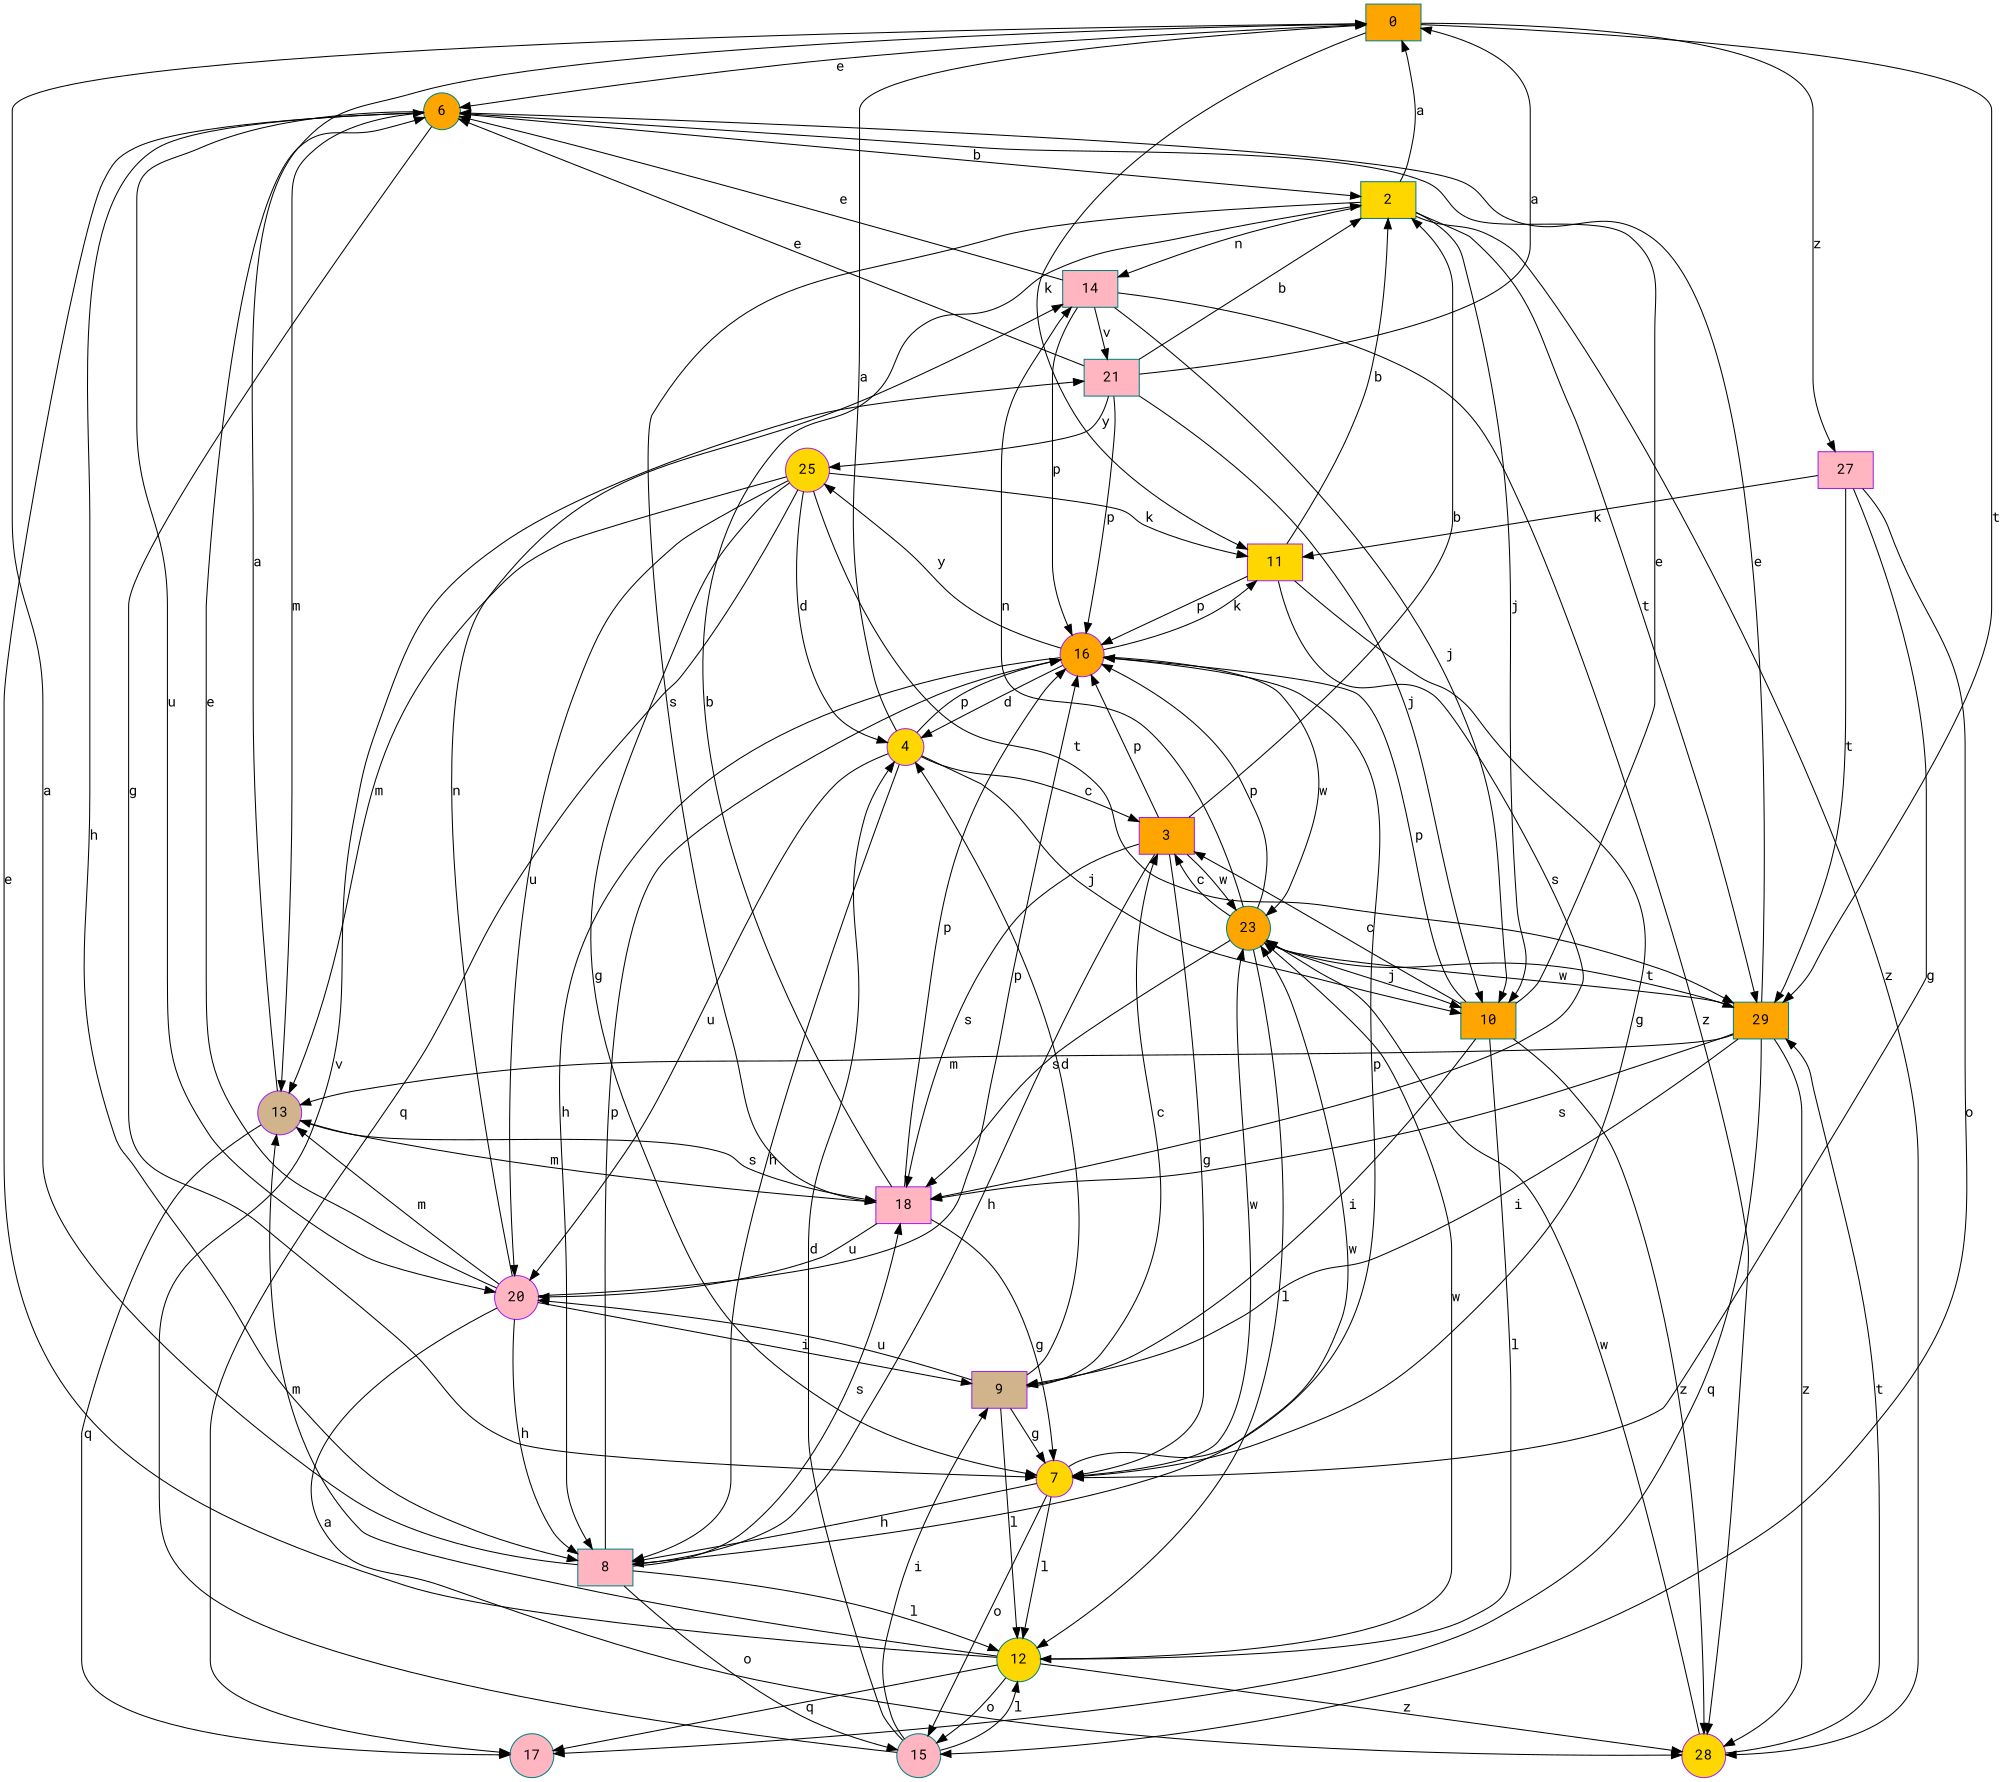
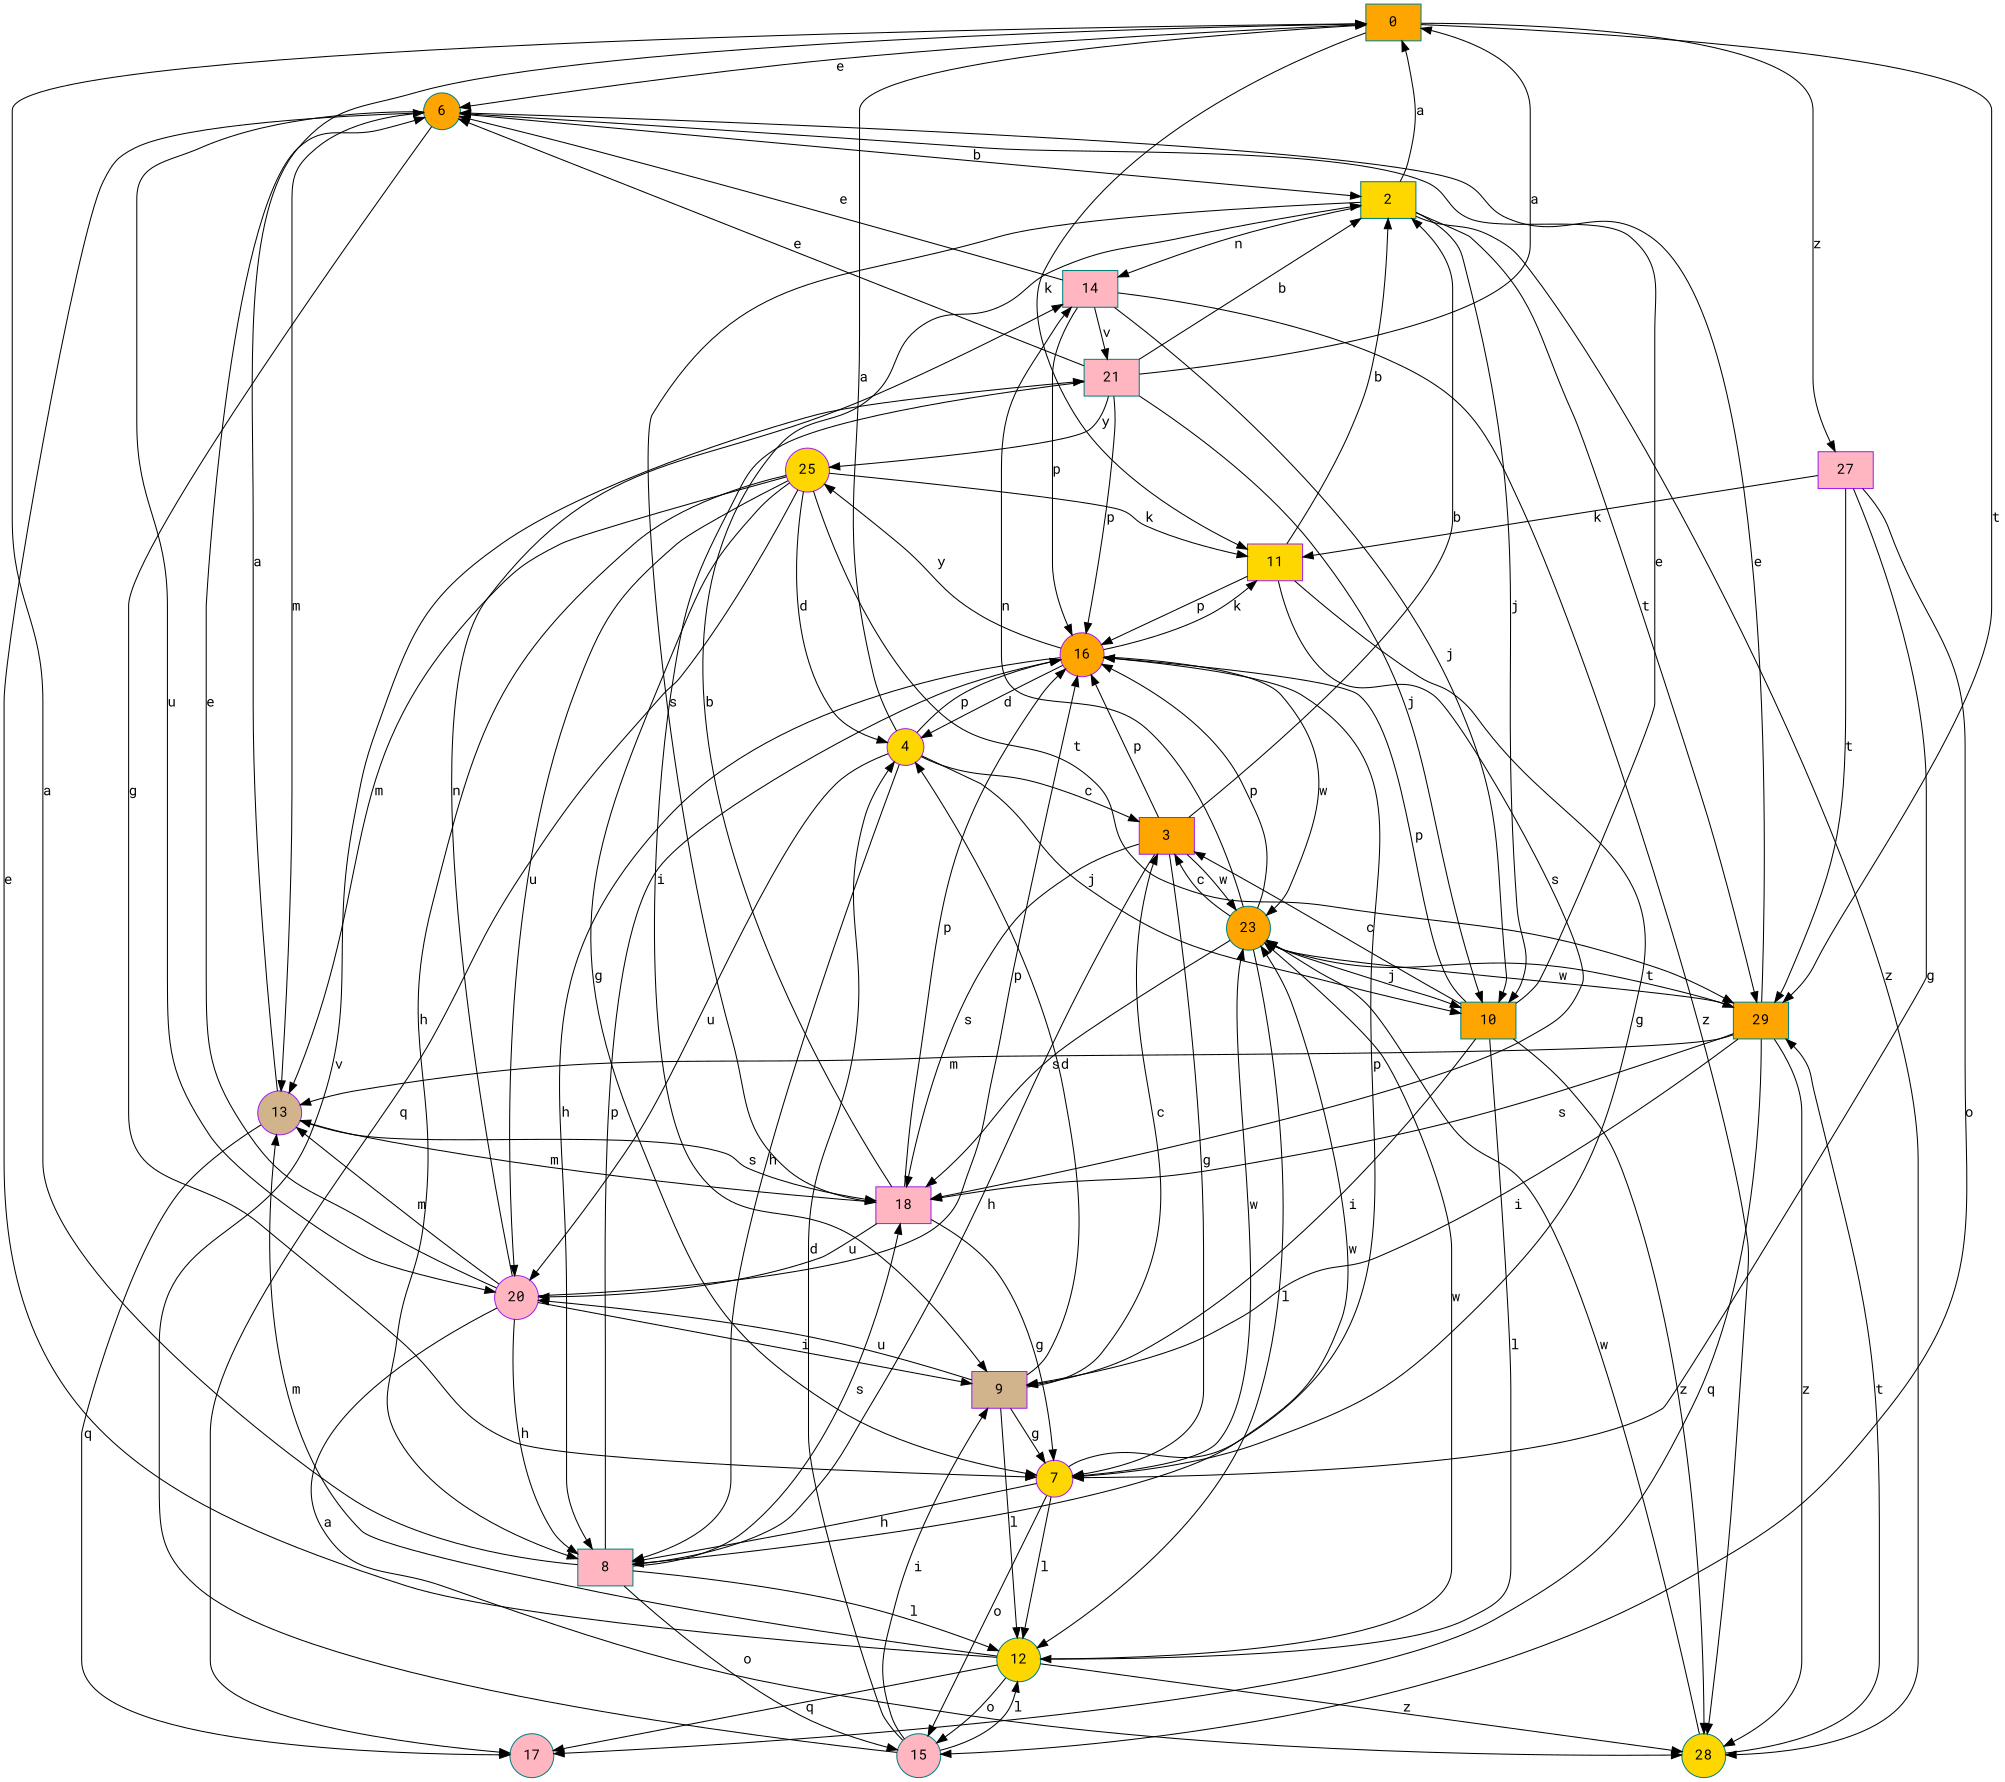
none -> (658, 818)
(89, 820) -> (419, 984)
(1704, 1756) -> (1704, 1756)
